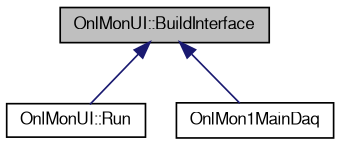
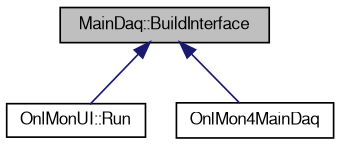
(165, 25) -> (165, 25)
(255, 120) -> (255, 120)
